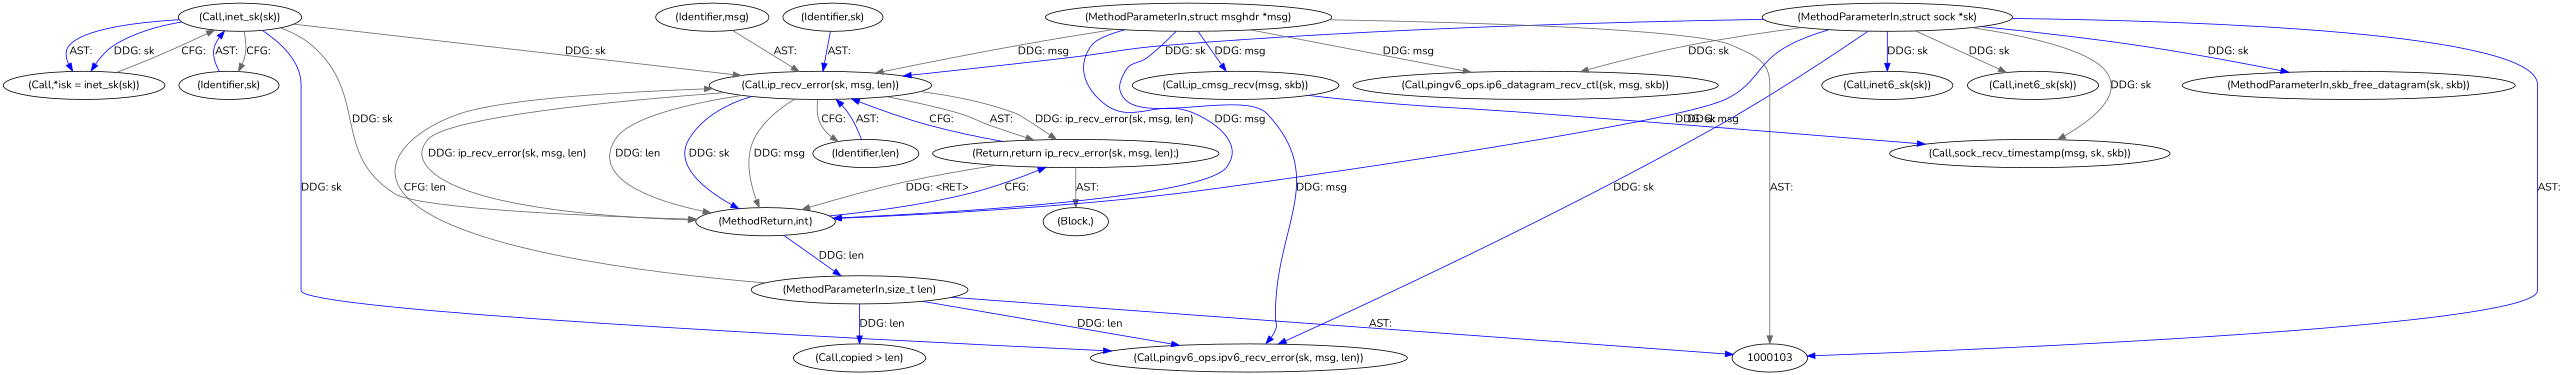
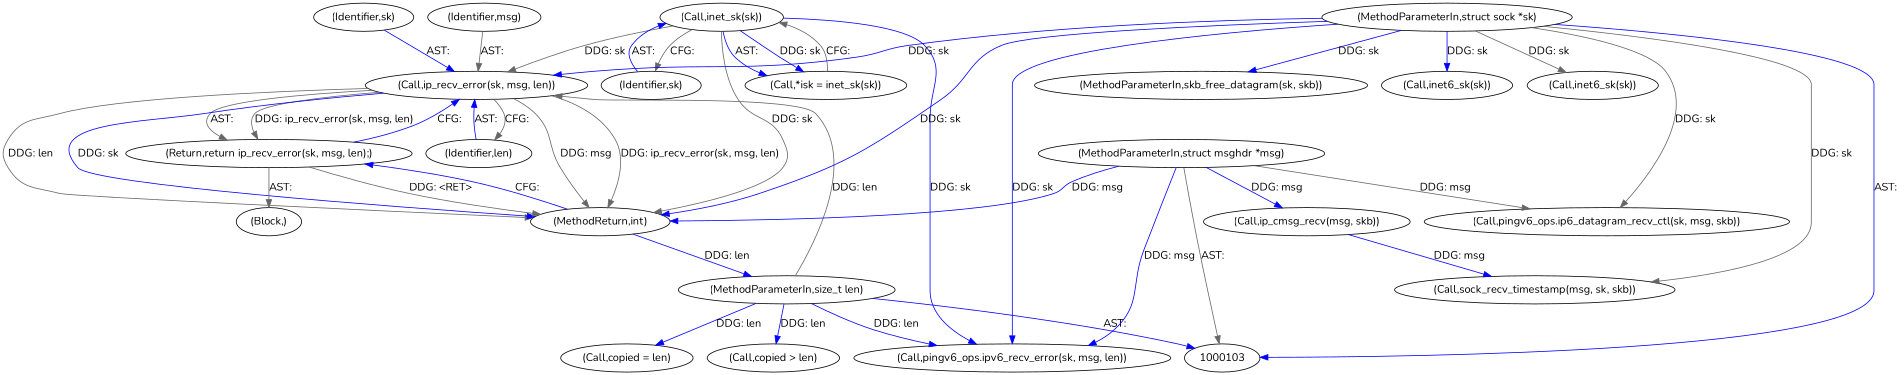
(999, 49) -> none
(425, 188) -> (855, 188)
none -> (627, 358)
